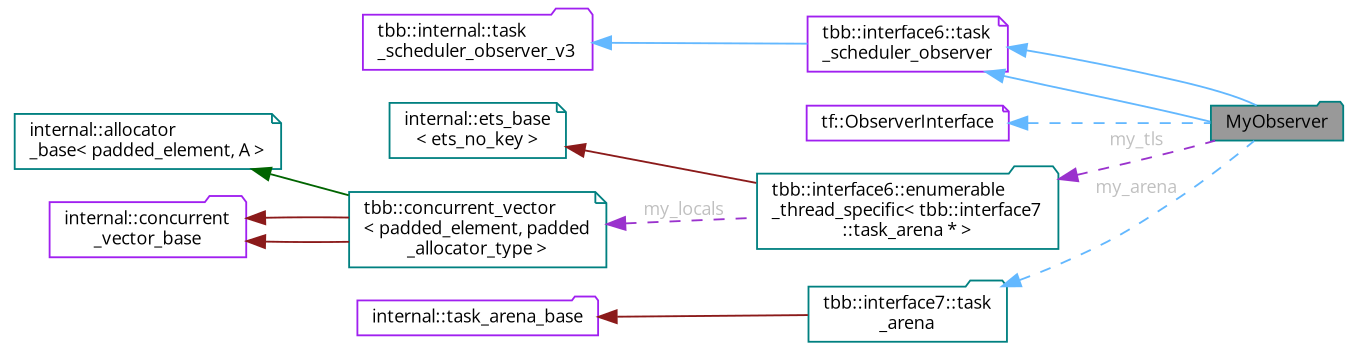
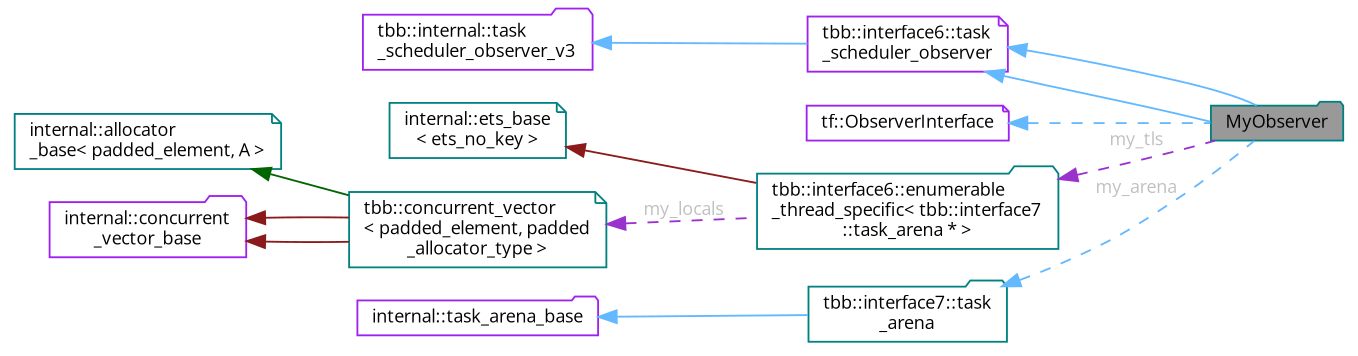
(713, 316) -> (713, 316)
